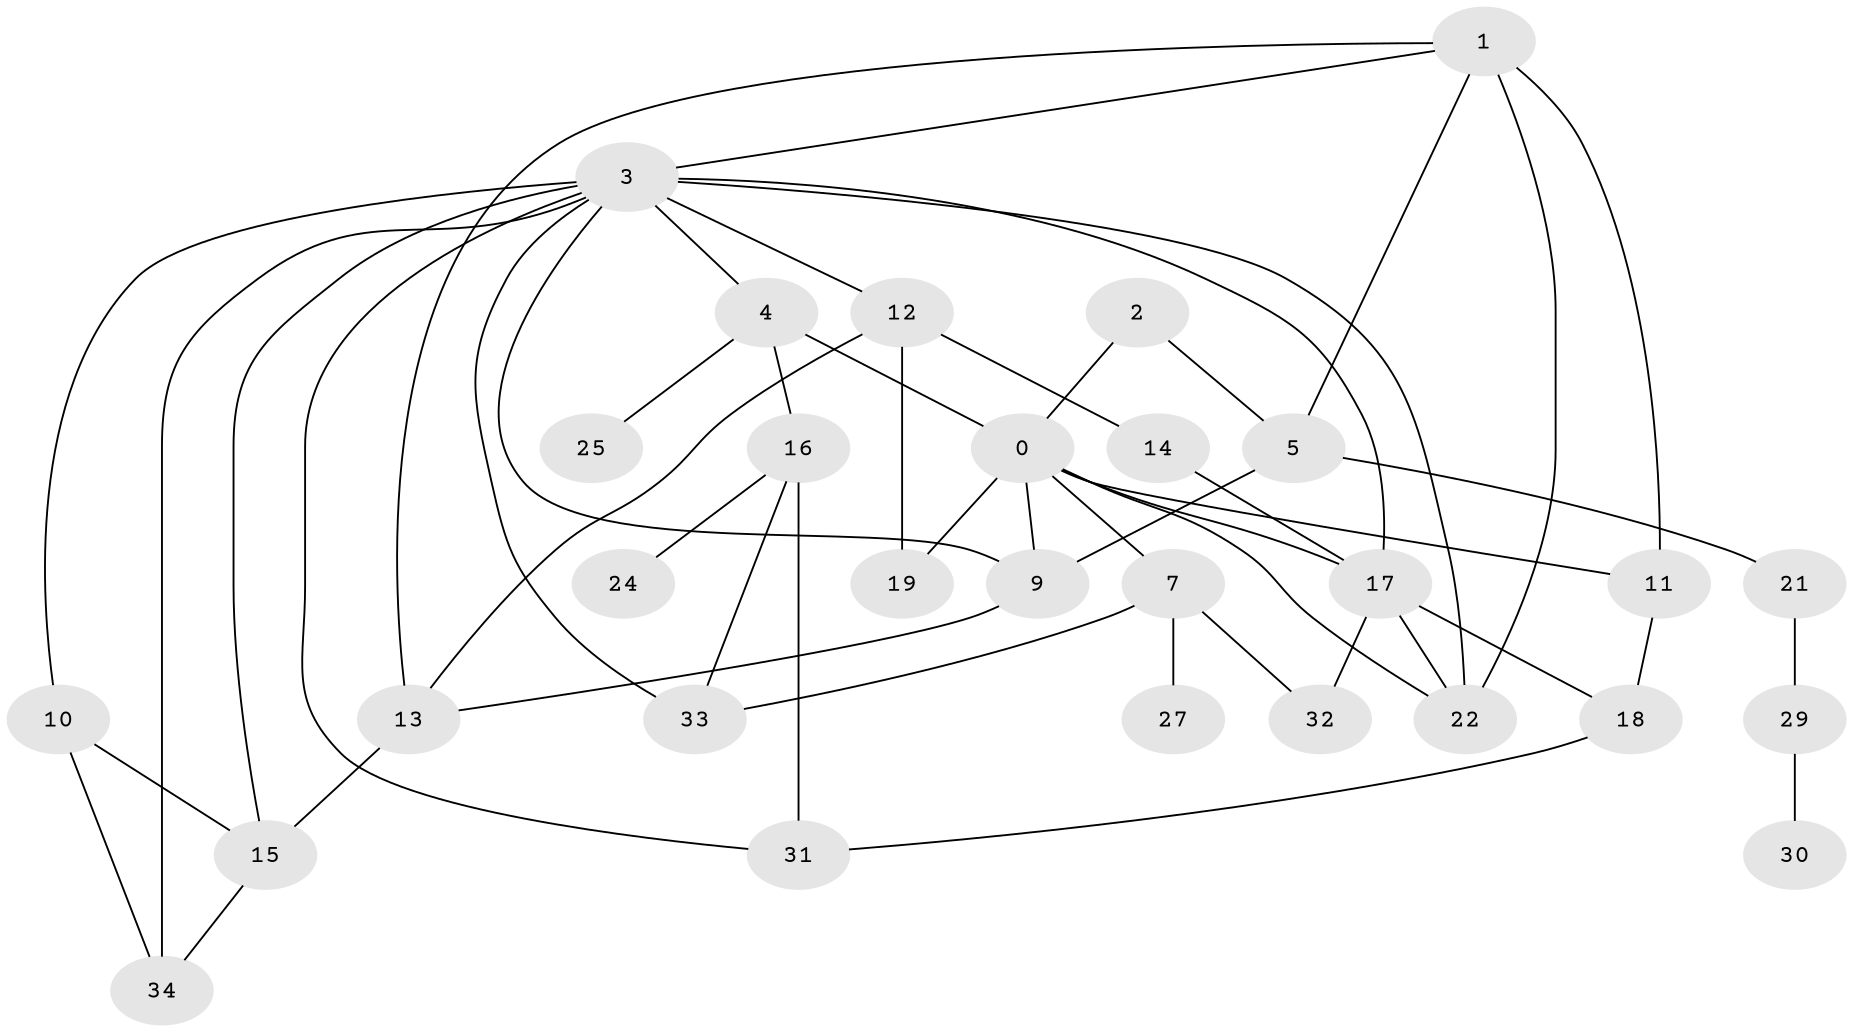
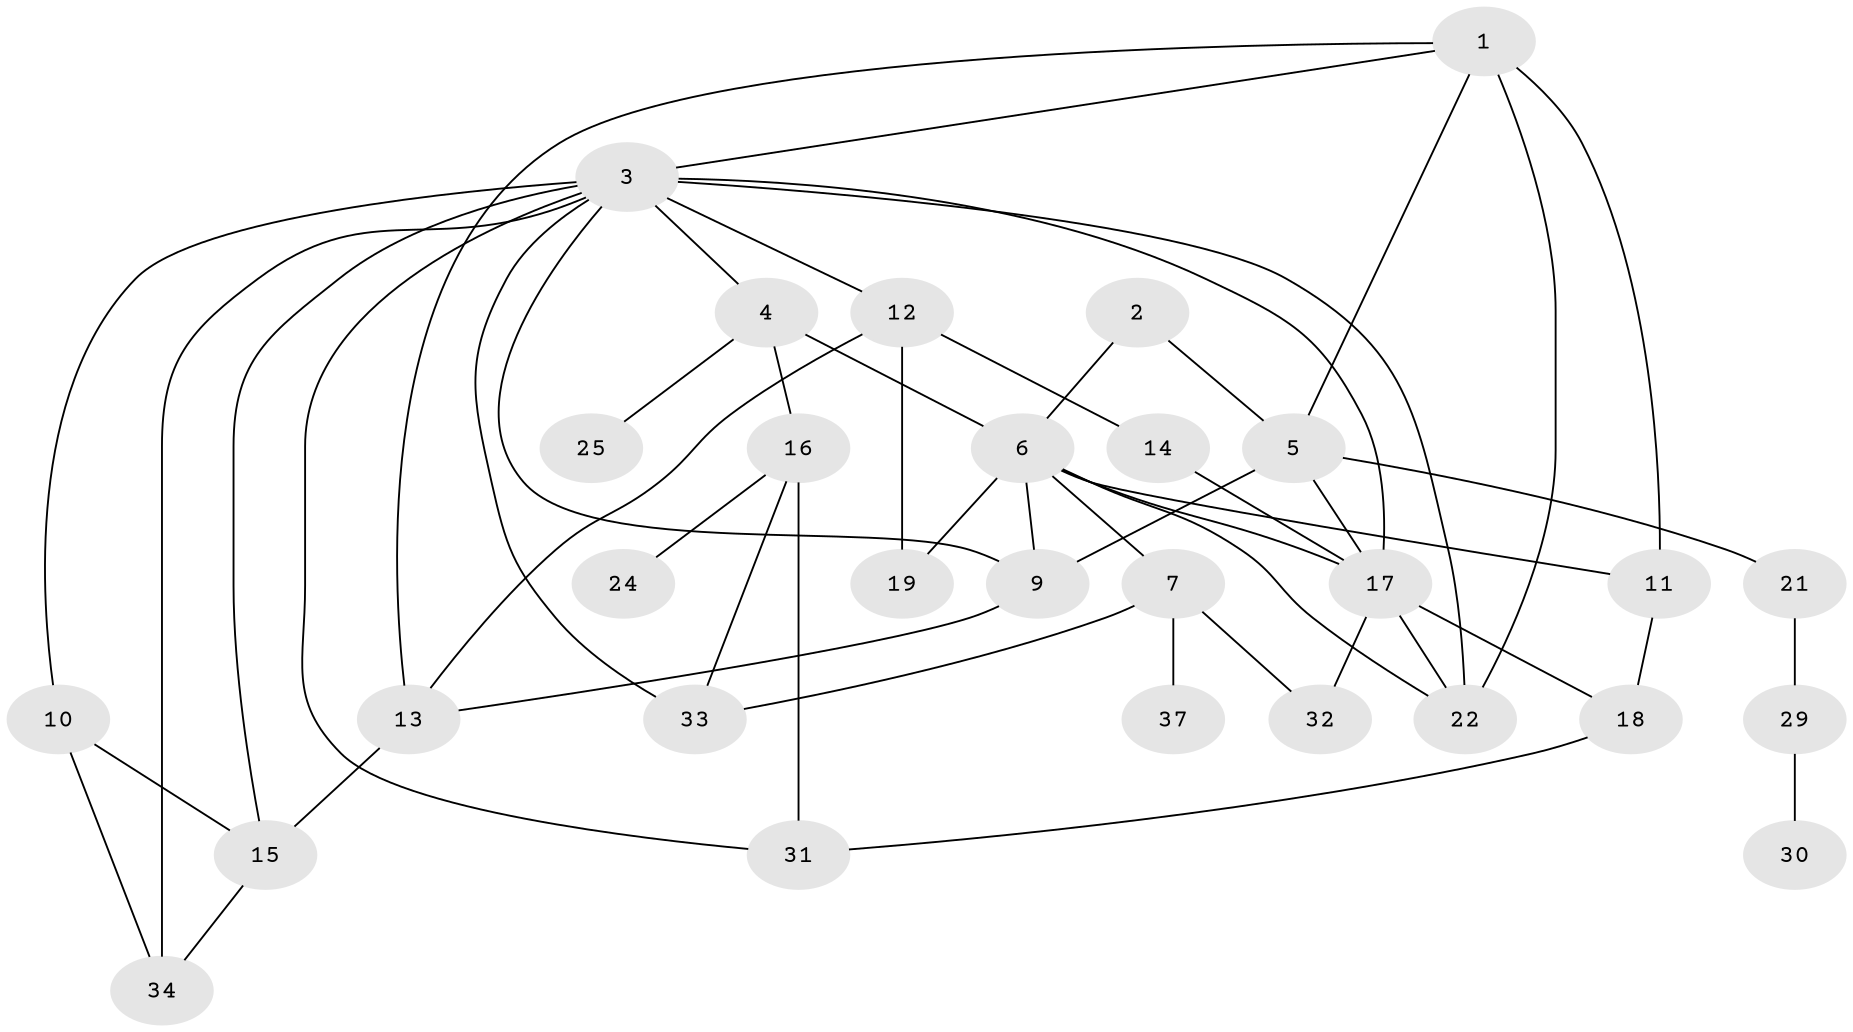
(1023, 448) -> (1023, 448)
none -> (1337, 516)
(1173, 719) -> (1173, 719)
